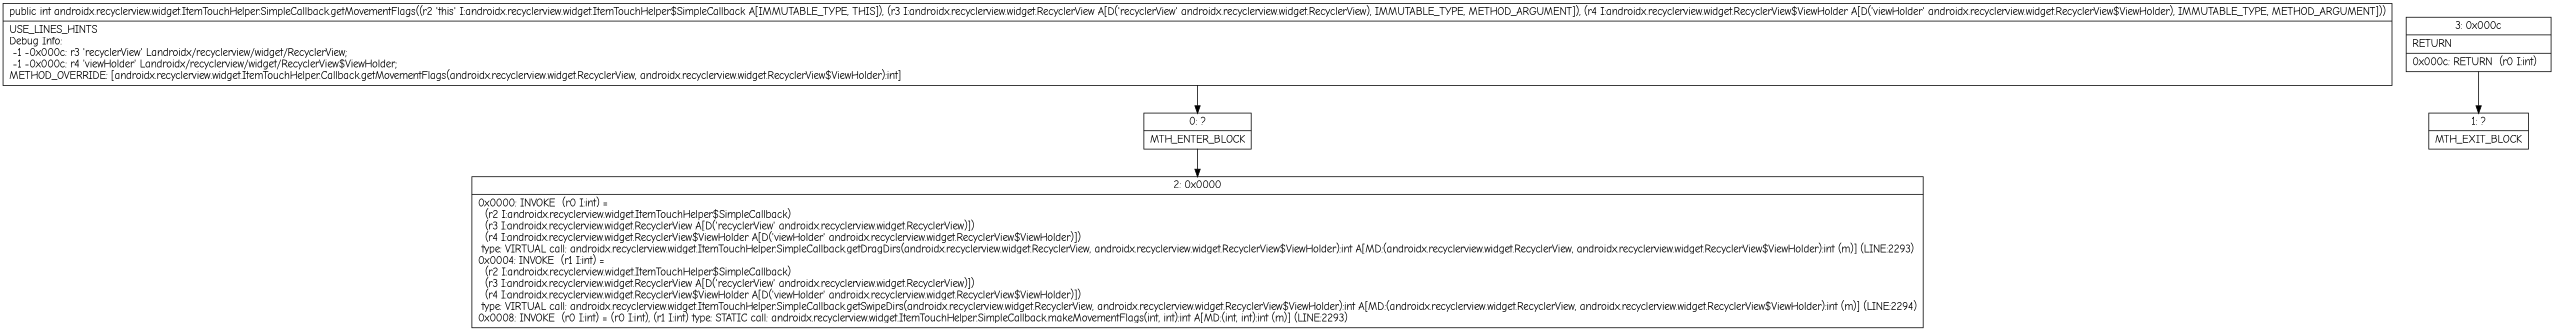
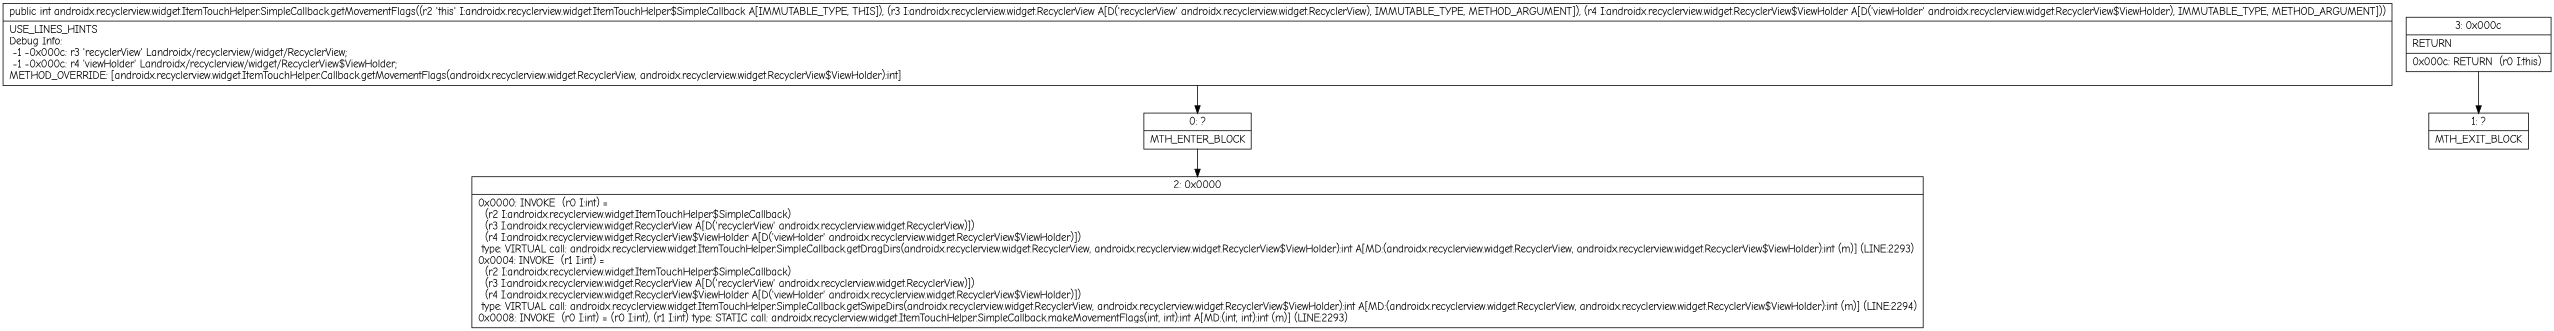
(2476, 62) -> (2479, 62)
